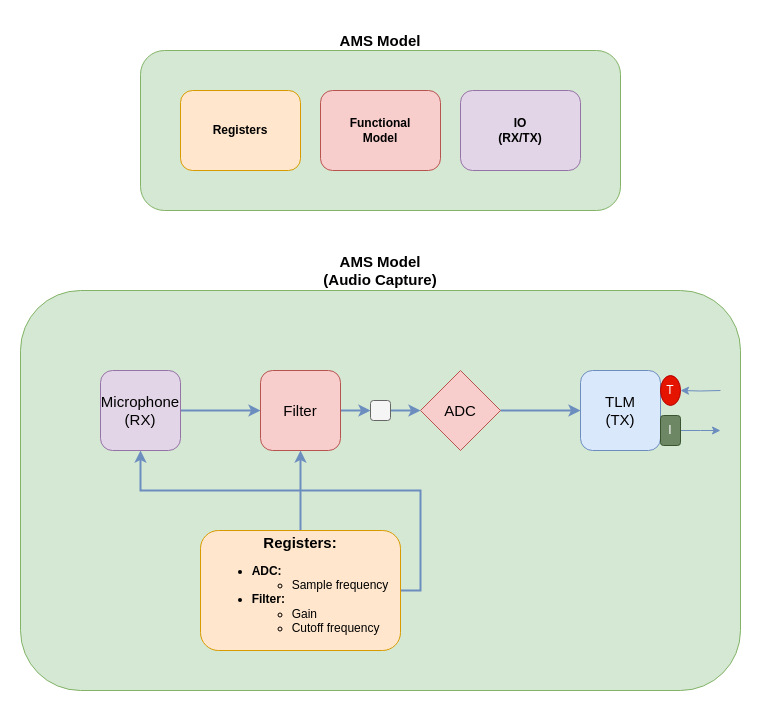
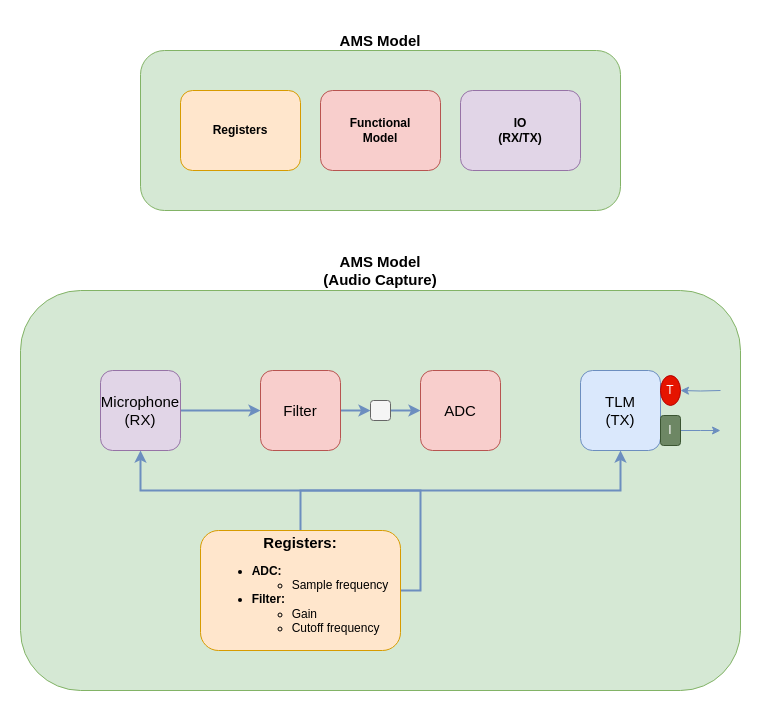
(461, 411) -> (461, 411)
(536, 411) -> none
(301, 474) -> (537, 491)
